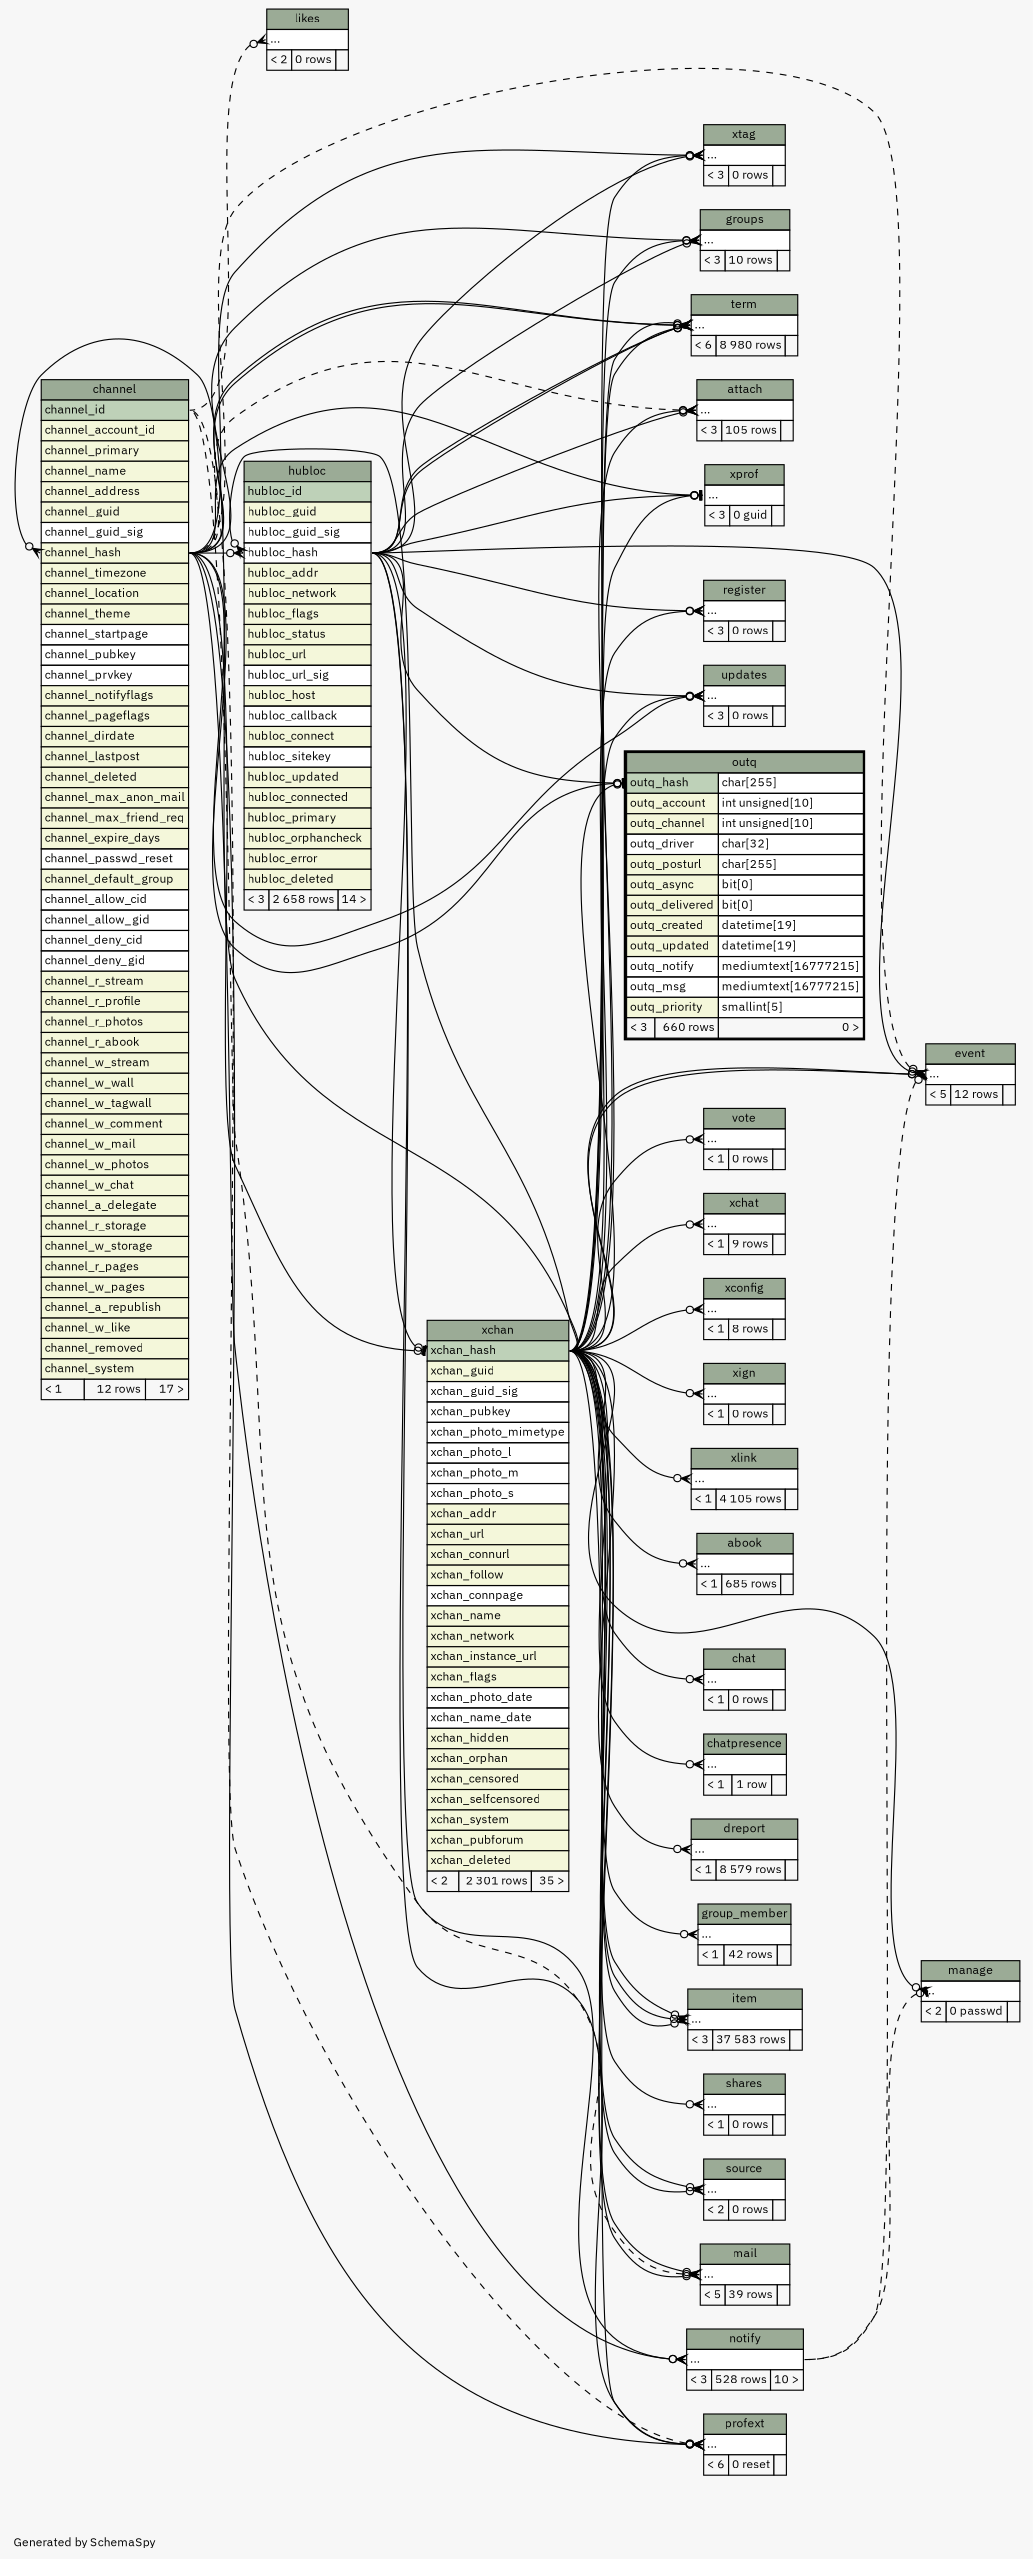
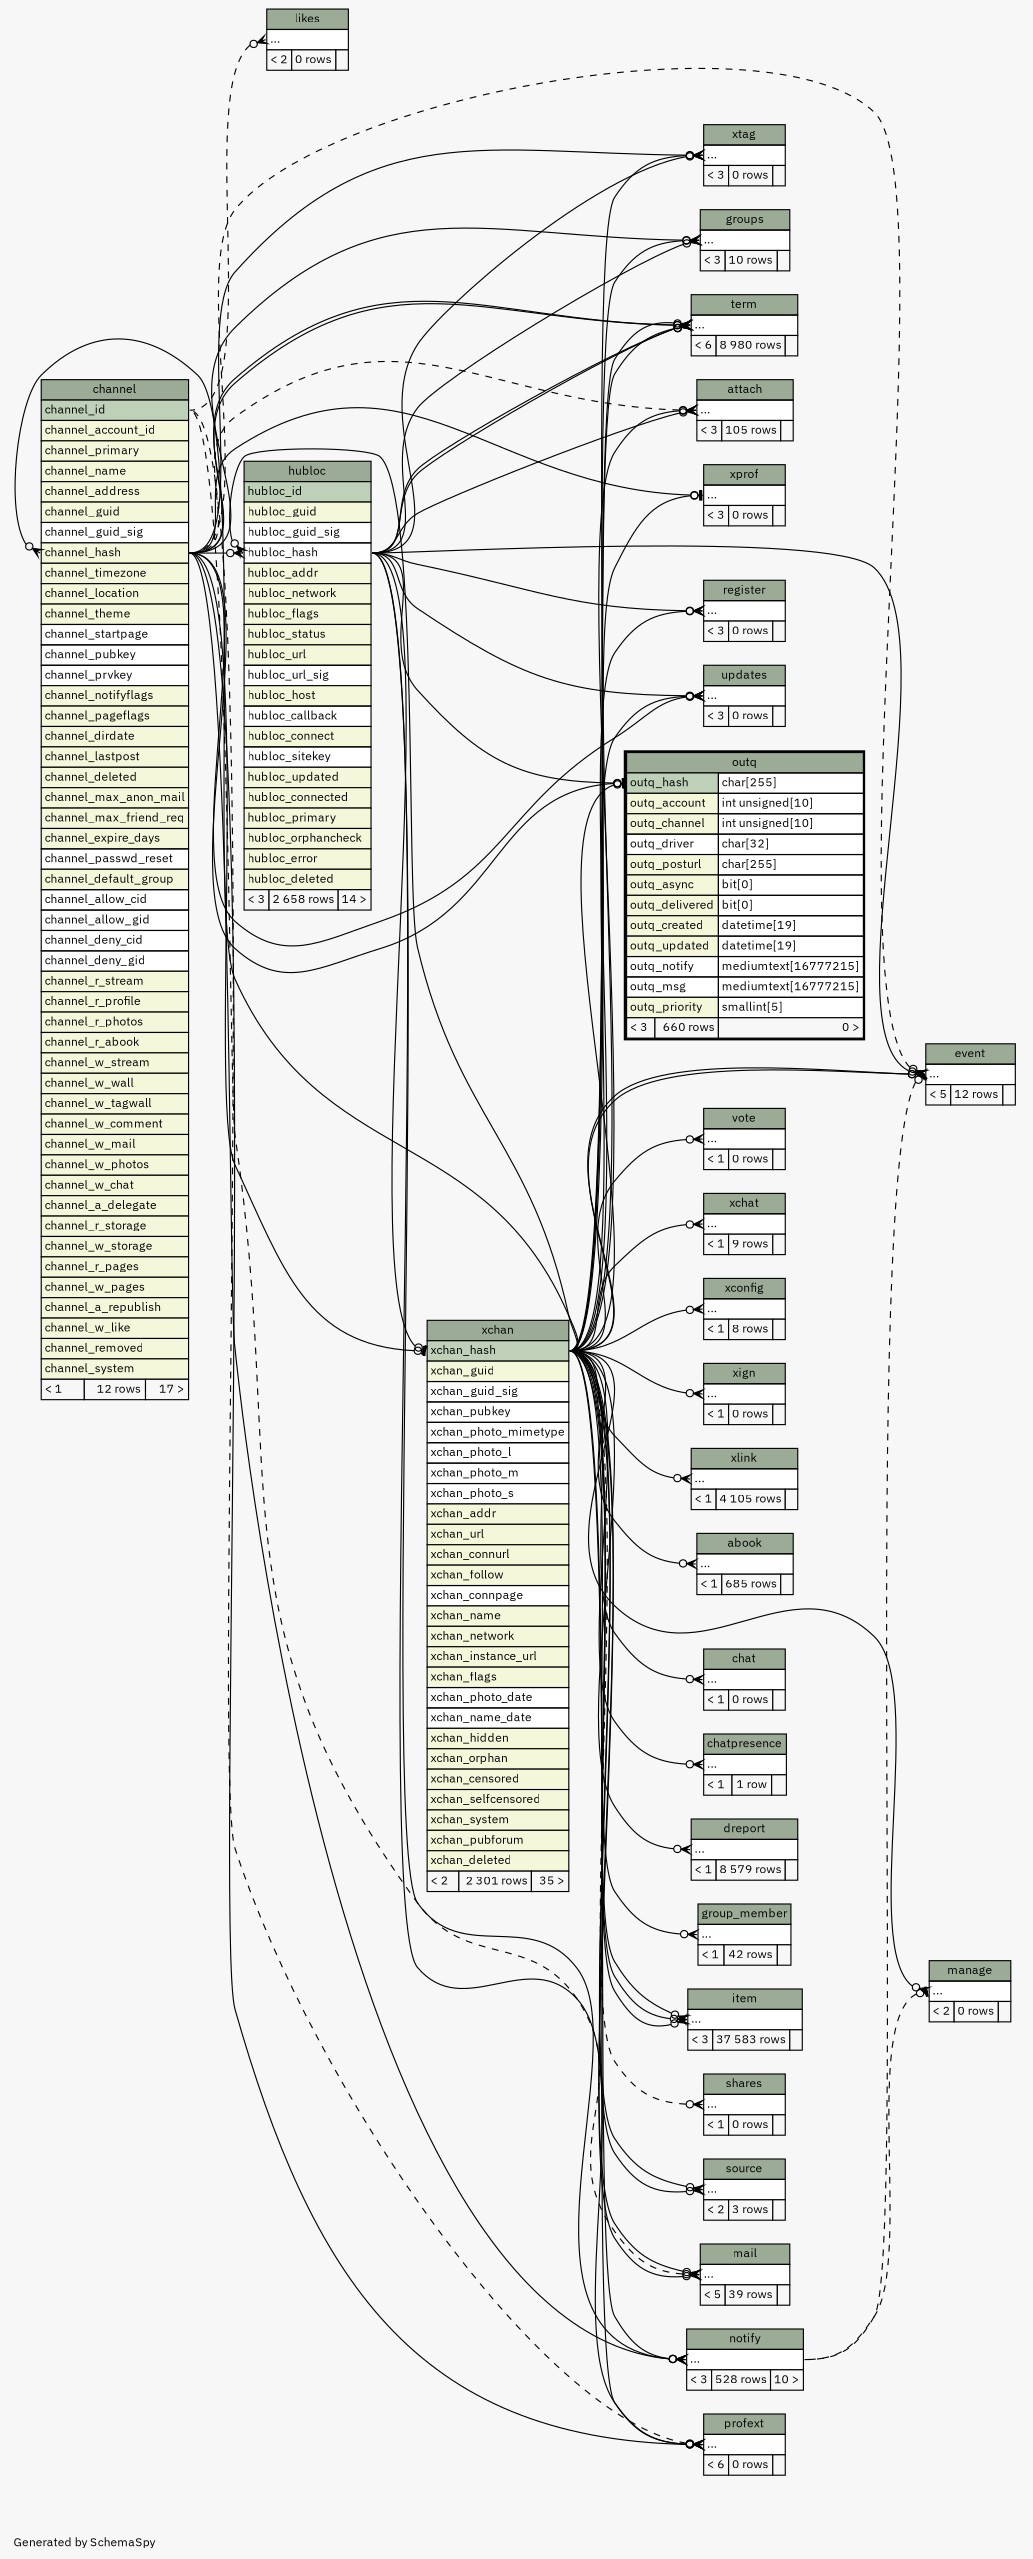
(751, 515) -> (751, 515)
(530, 516) -> none
(604, 1746) -> (604, 1746)
none -> (602, 1868)
(977, 2011) -> (976, 2011)
(751, 2209) -> (751, 2209)
(751, 2464) -> (751, 2464)
